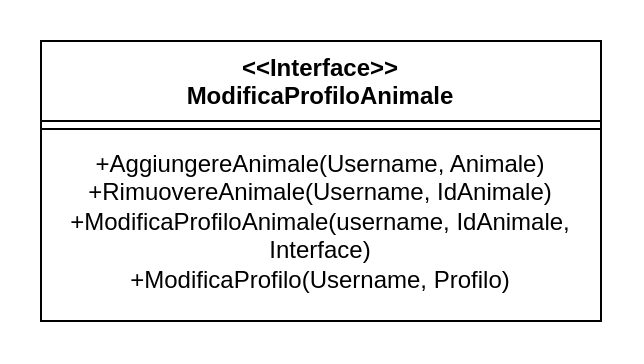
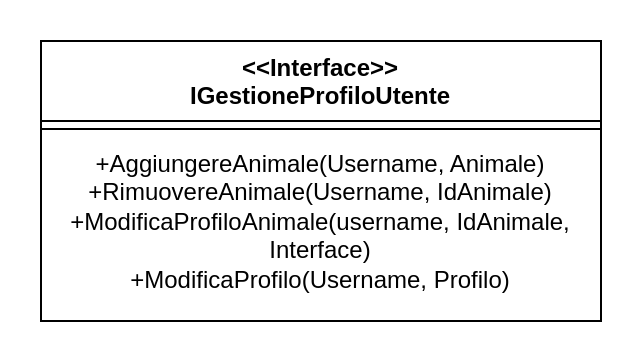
(321, 84) -> (321, 84)
